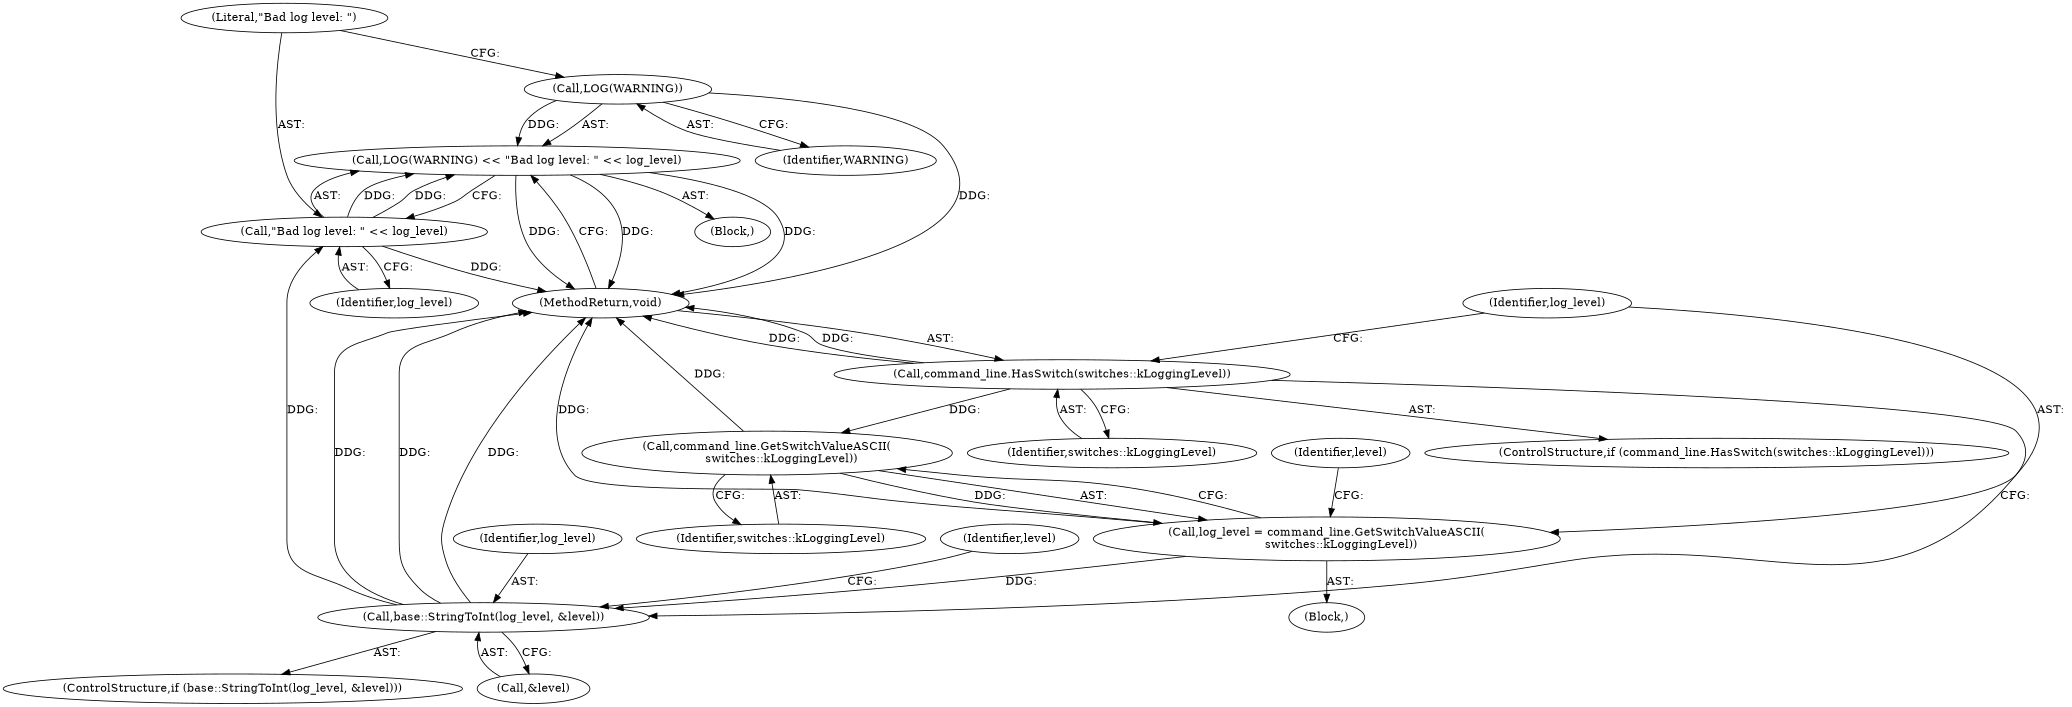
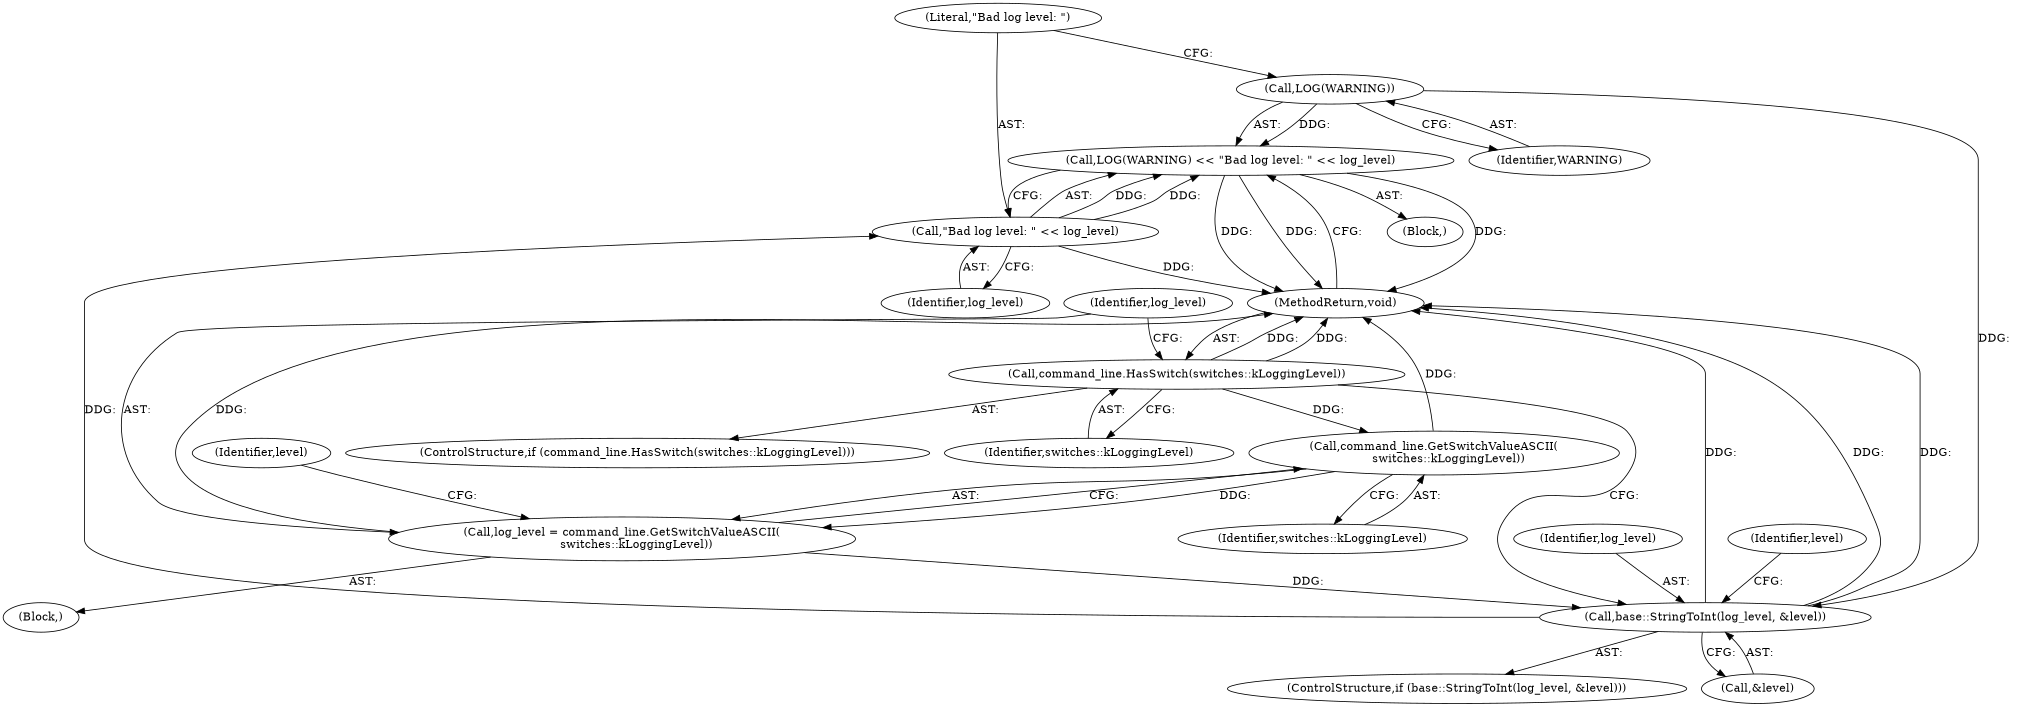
(955, 196) -> (1975, 156)
